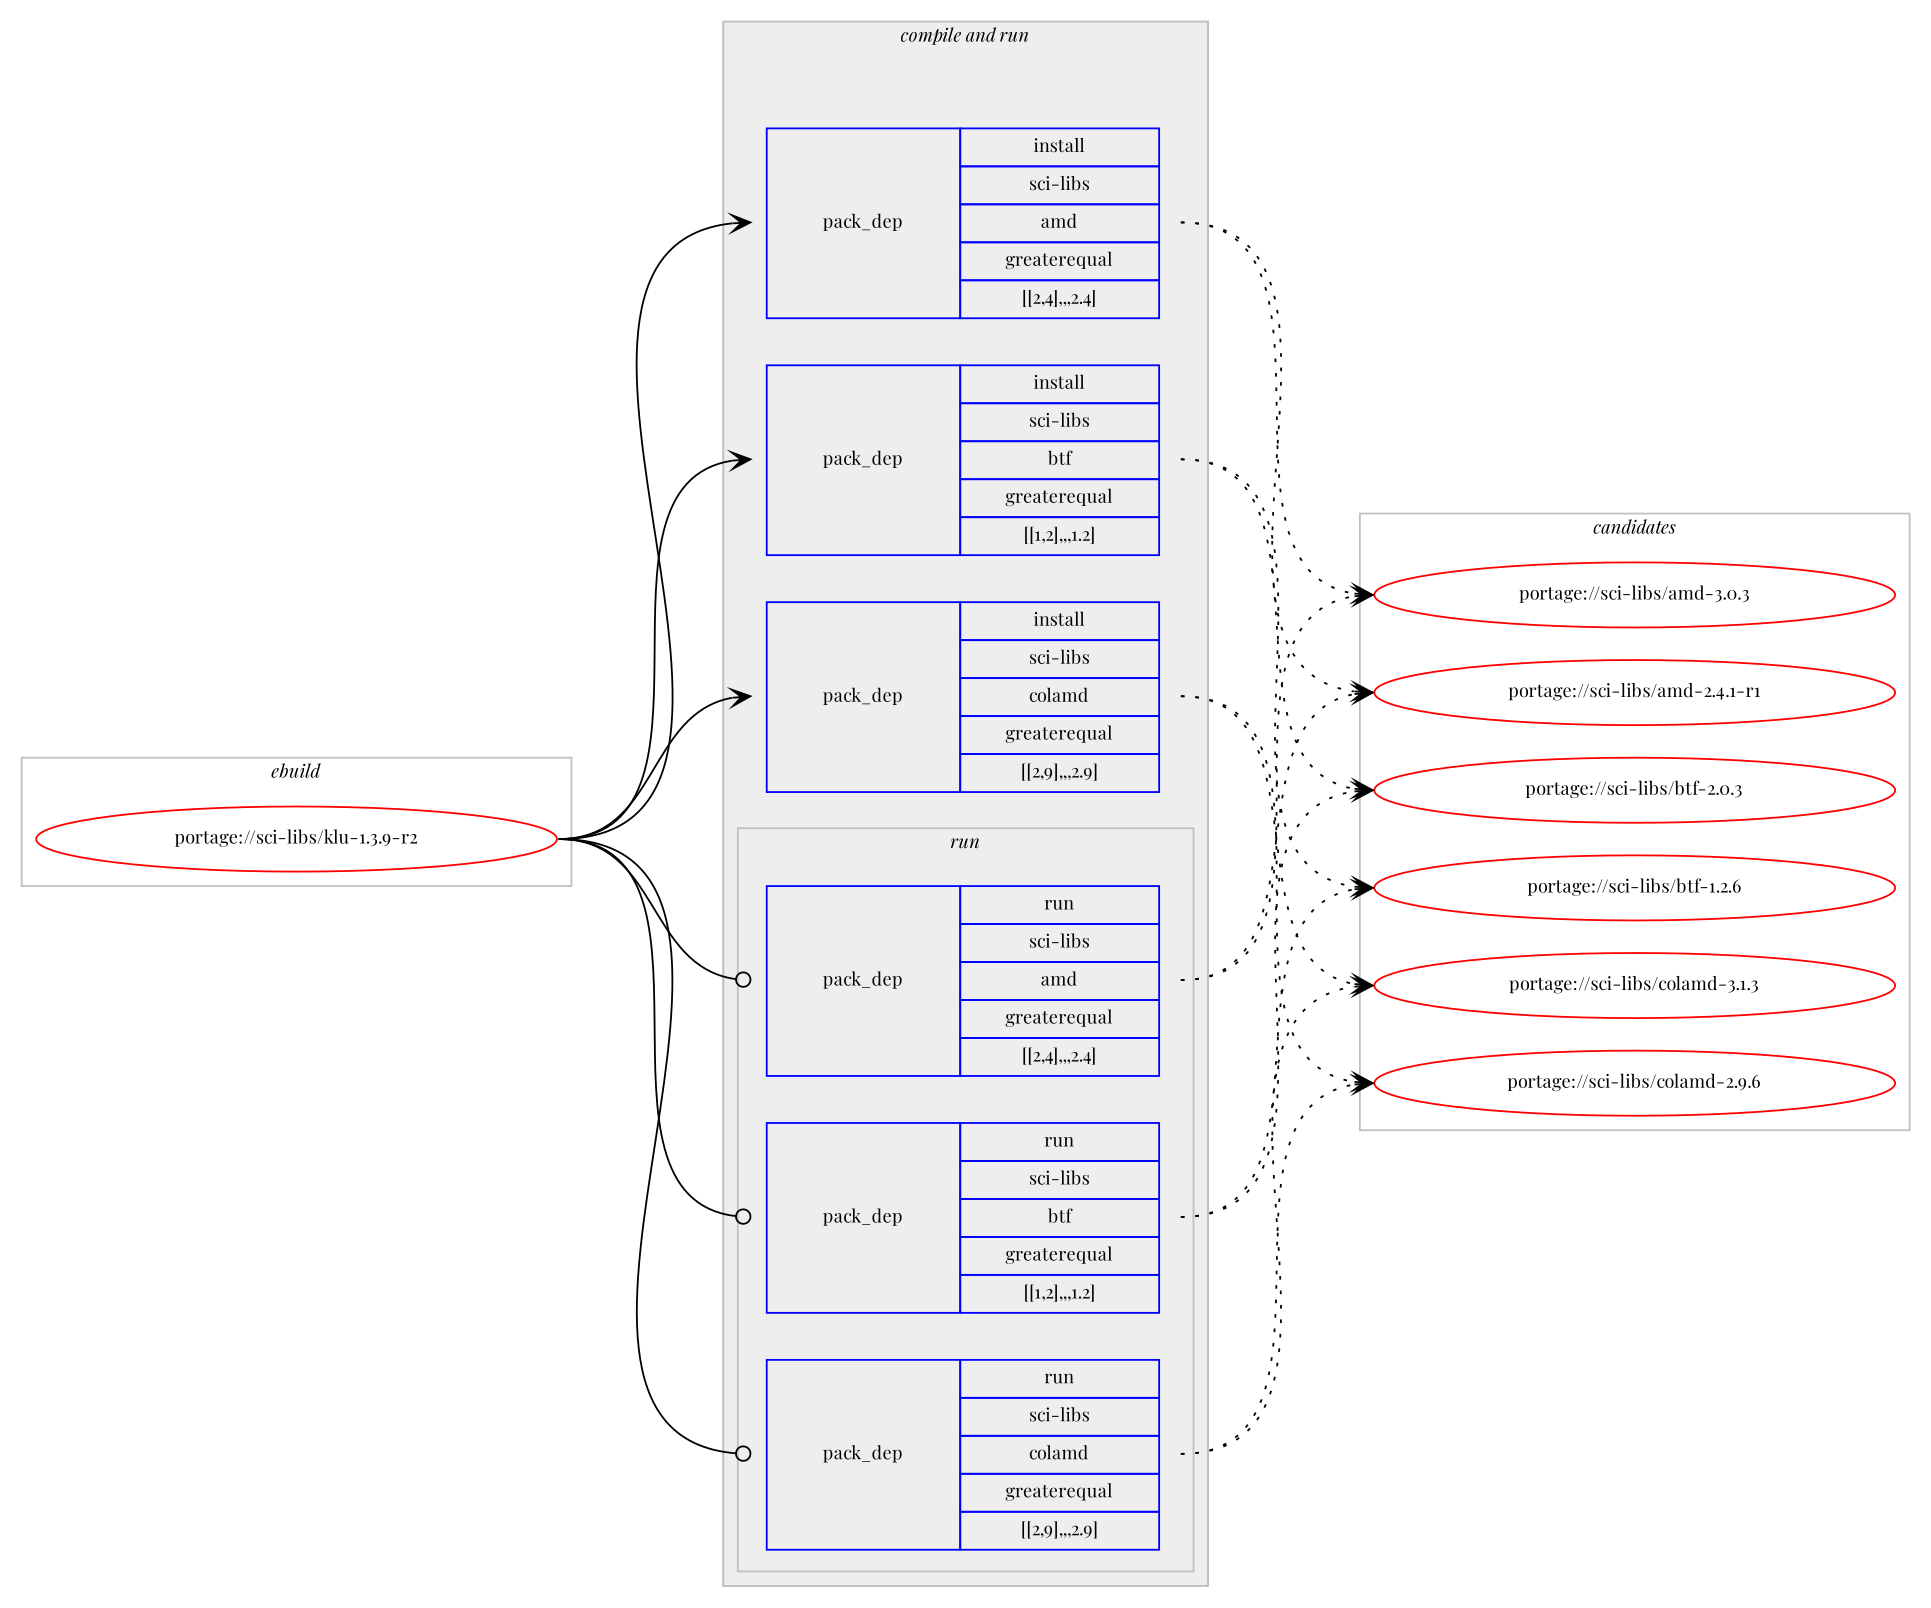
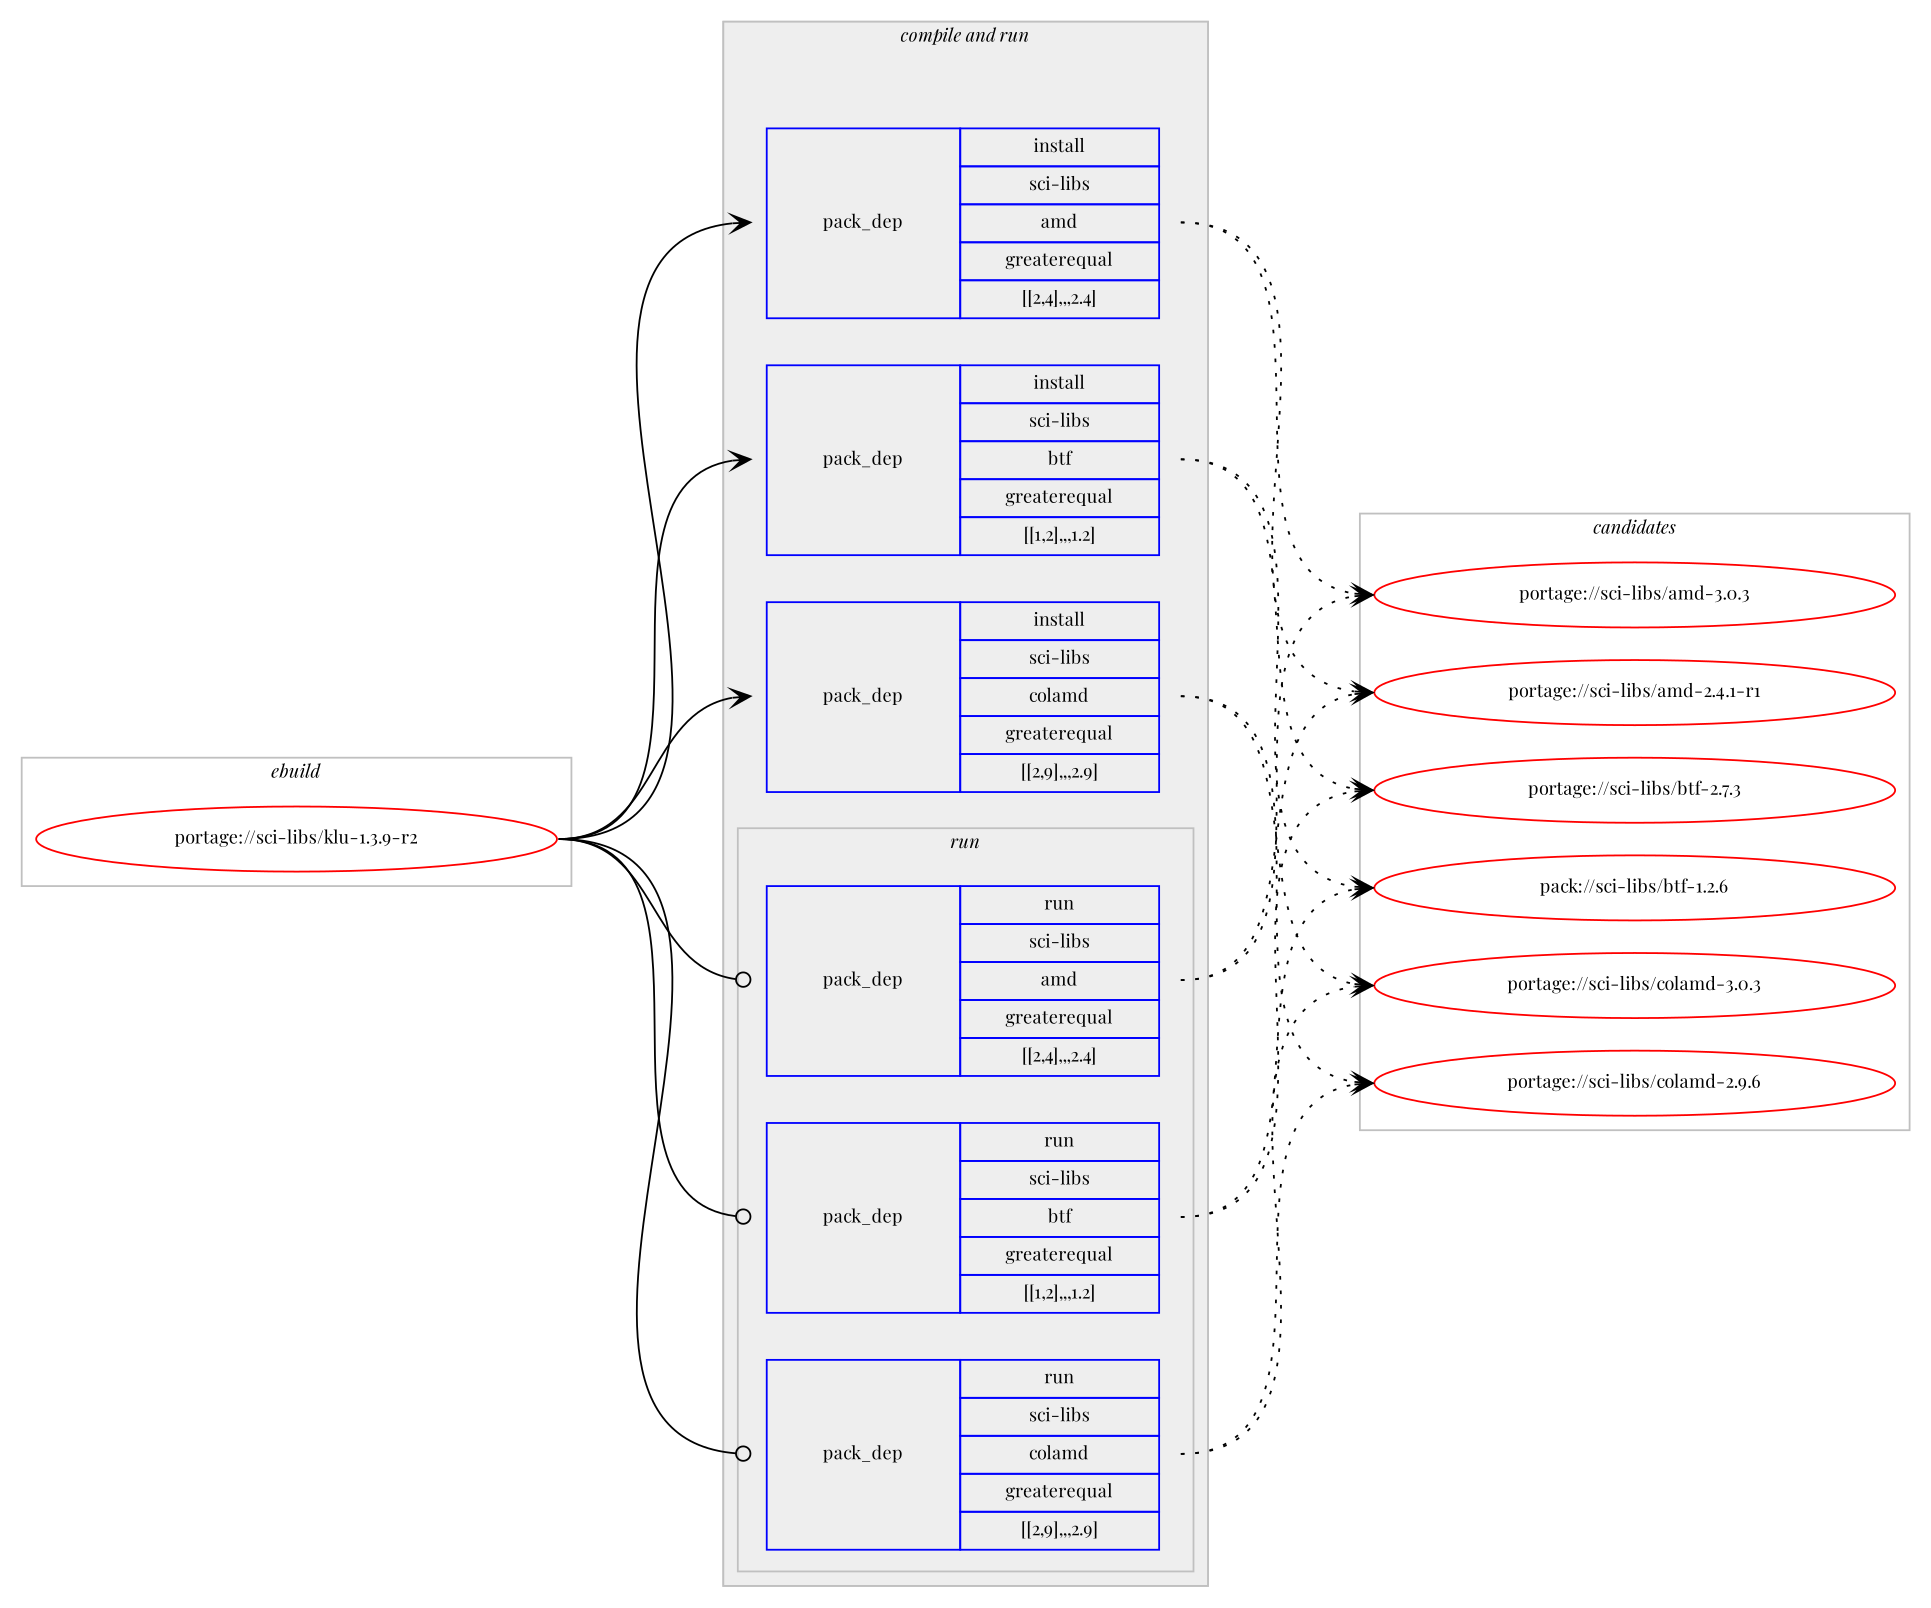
(1635, 790) -> (1635, 790)
(1635, 888) -> (1635, 888)
(1635, 986) -> (1635, 986)
